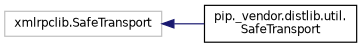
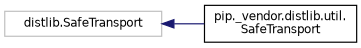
(83, 24) -> (83, 24)
